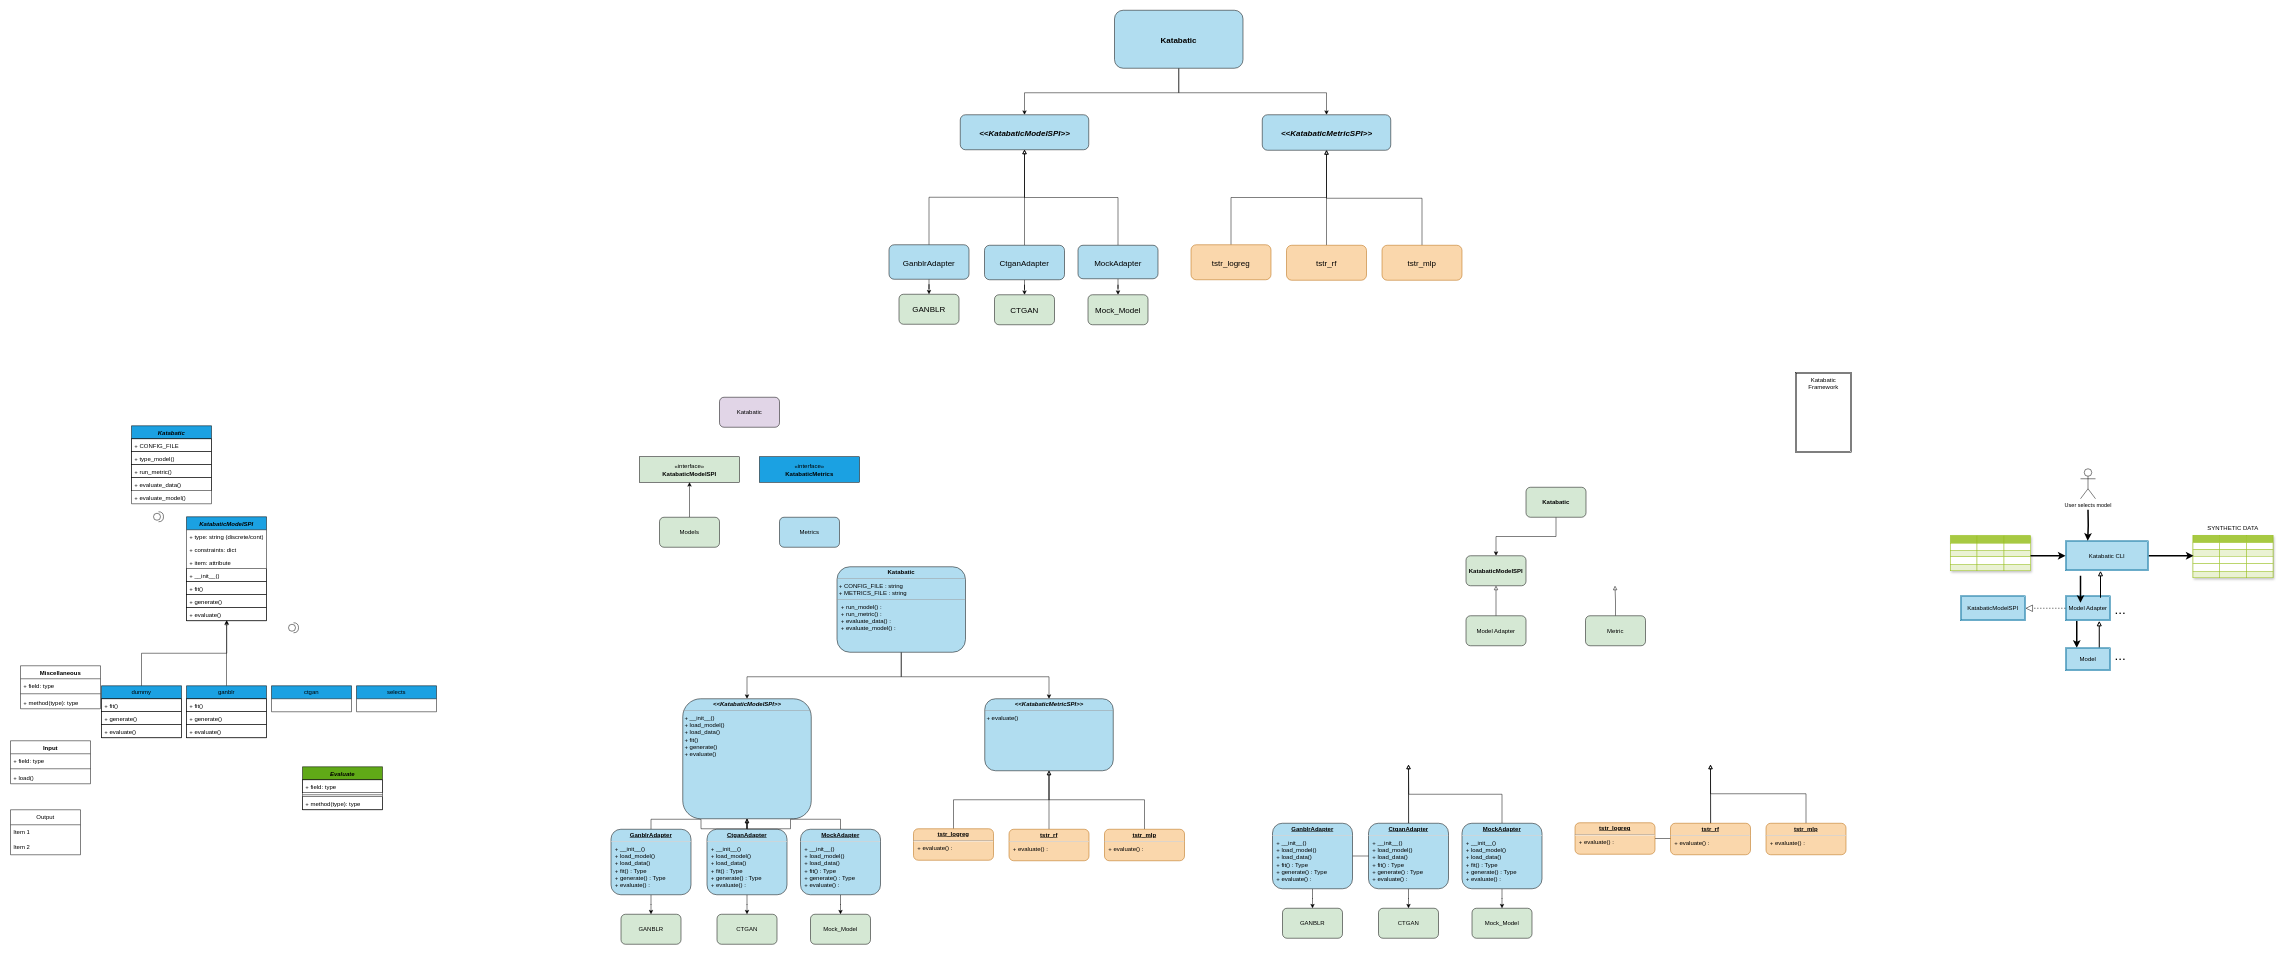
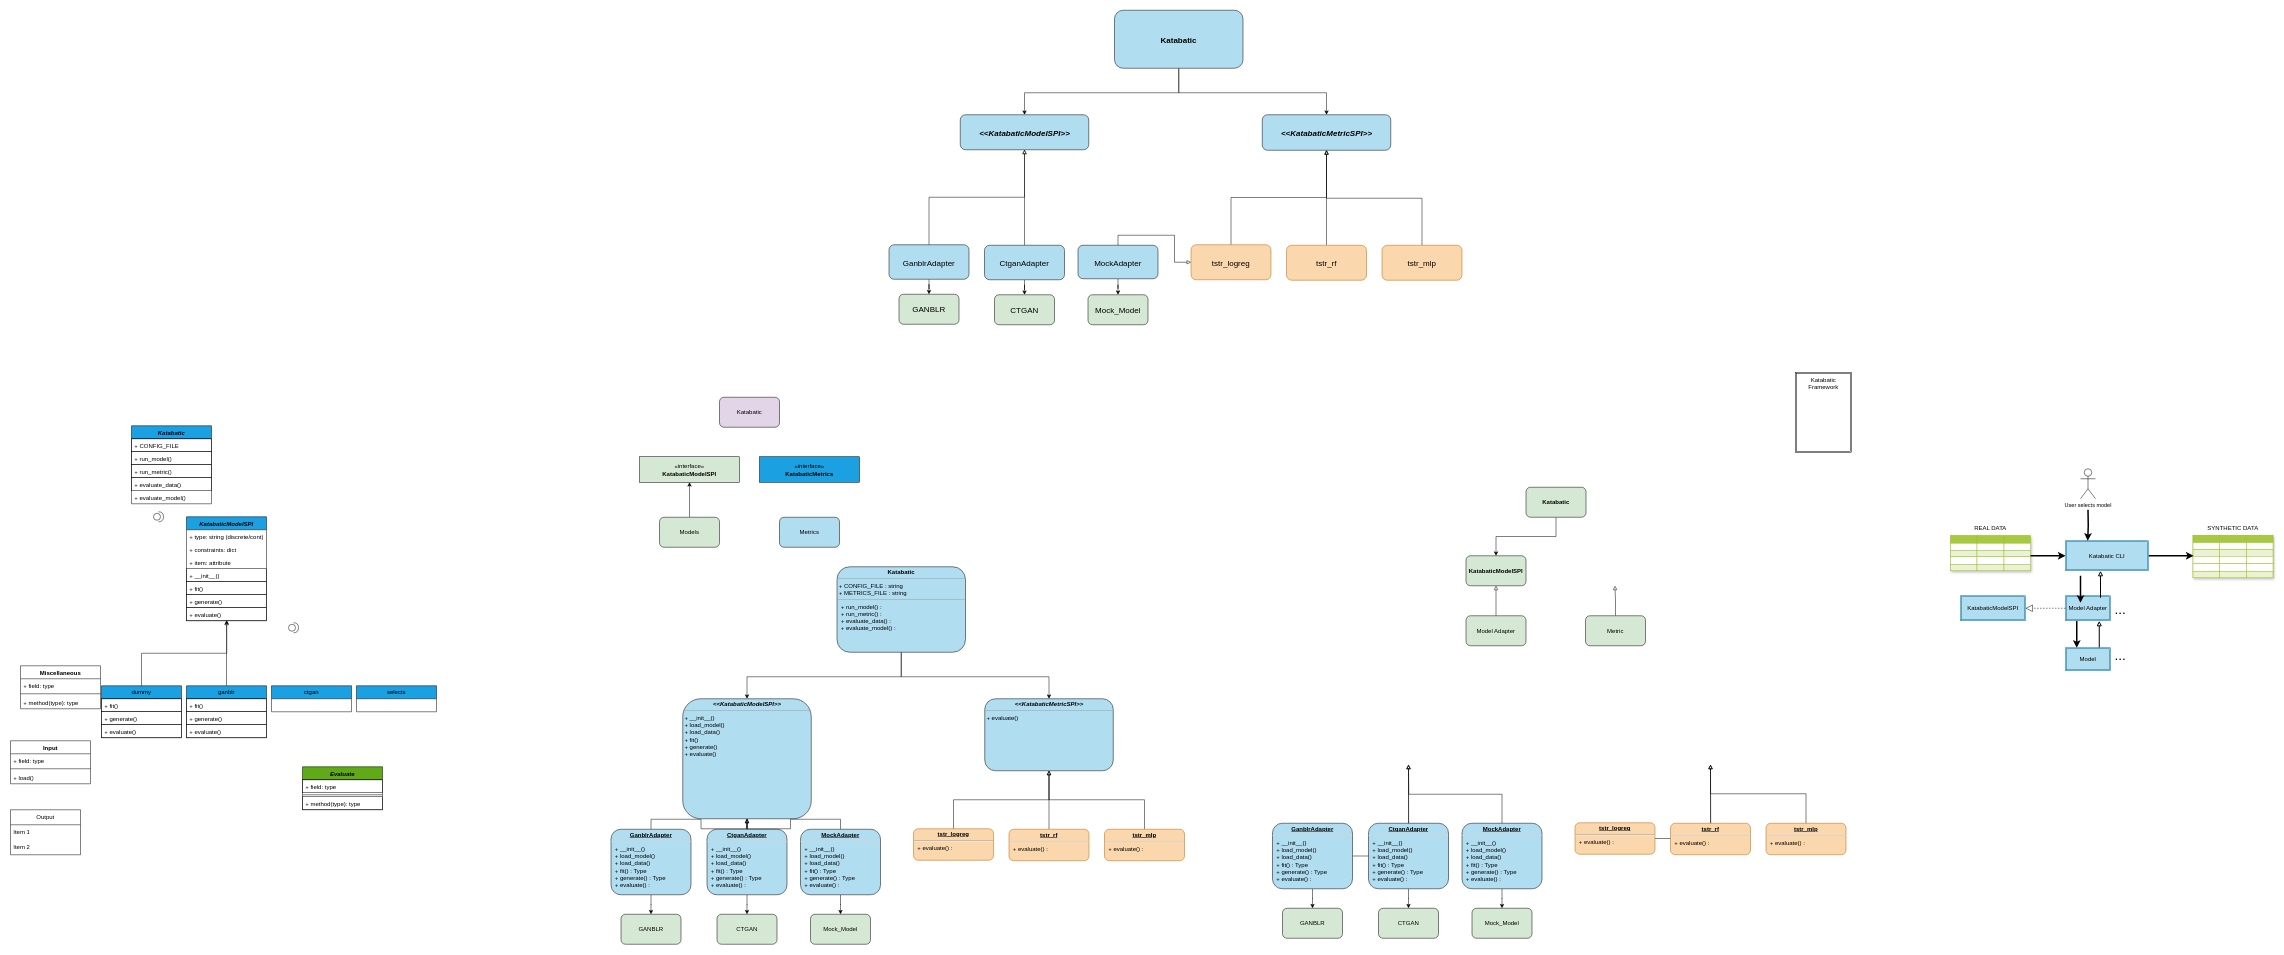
(1073, 198) -> (1164, 235)
(156, 459) -> (155, 459)
none -> (1990, 528)
